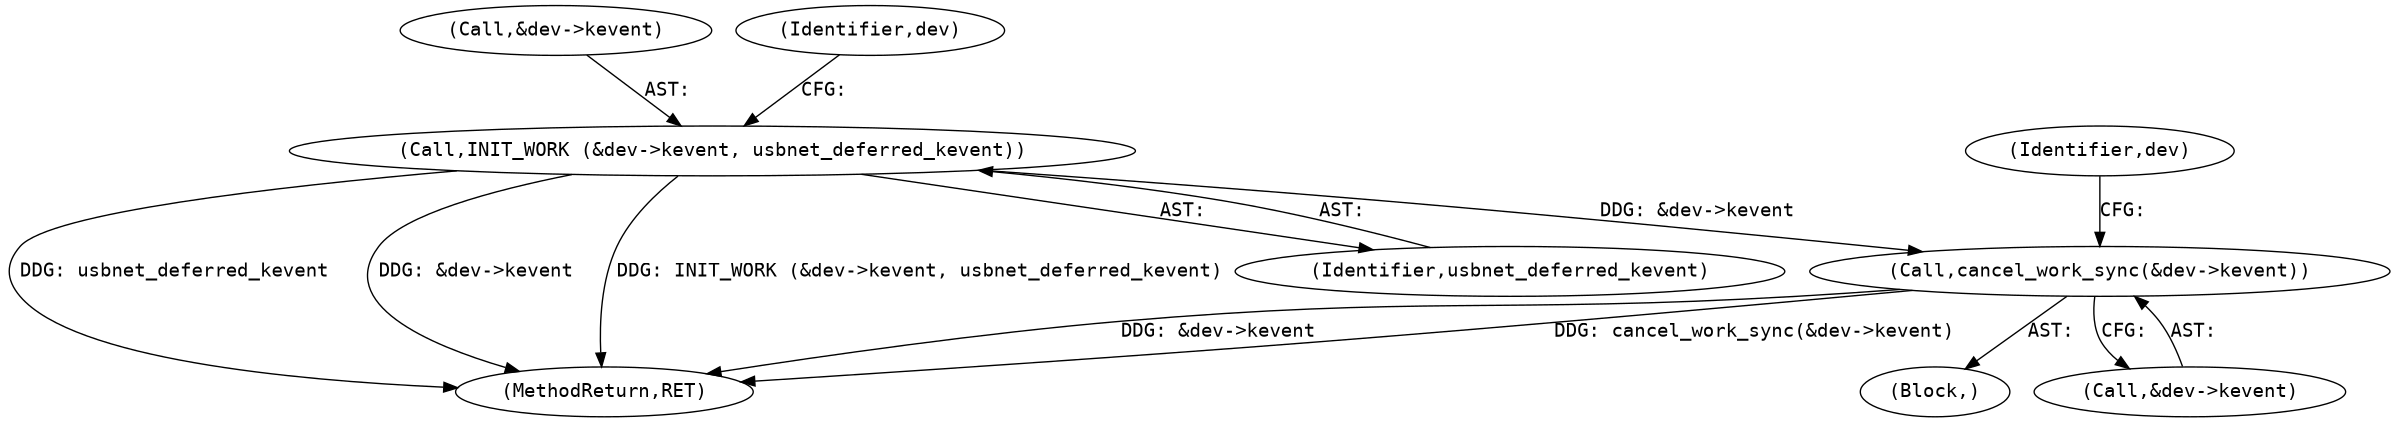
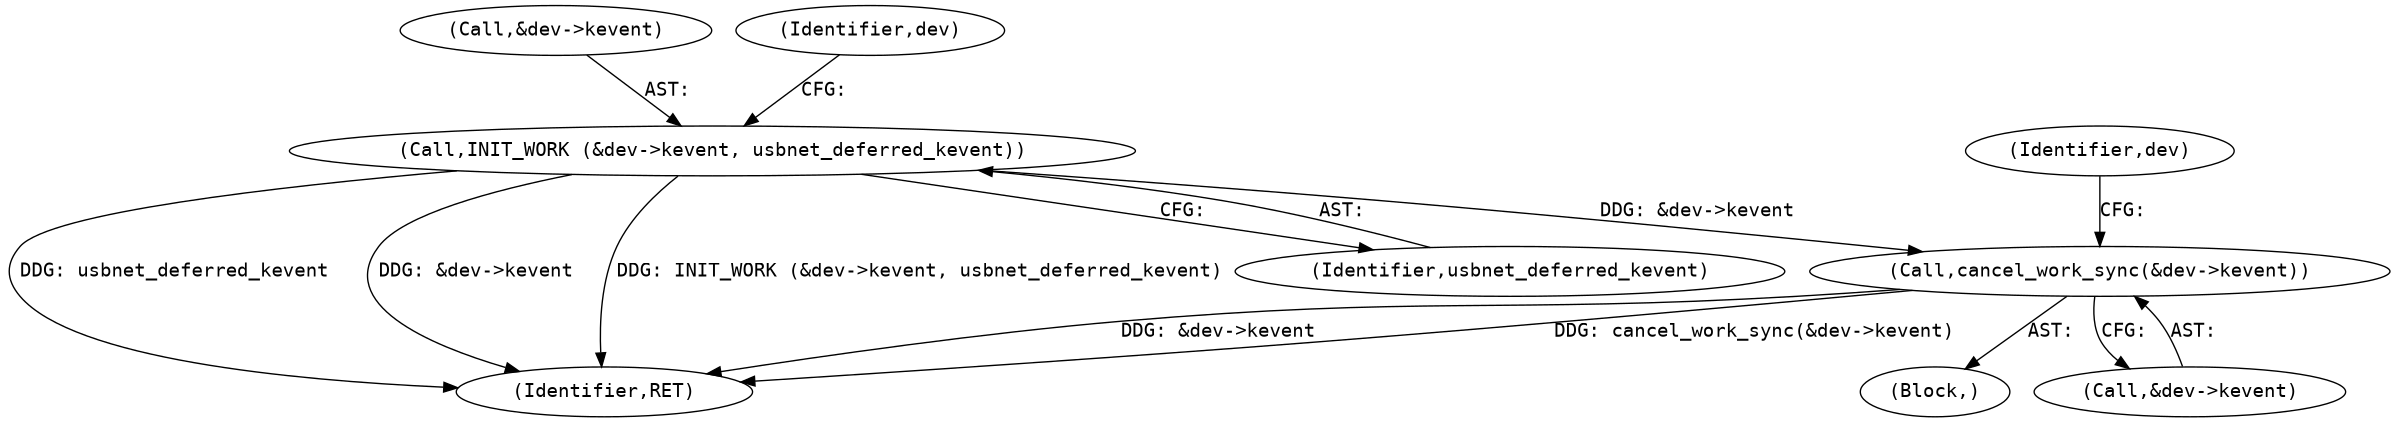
(1189, 211) -> (1189, 211)
(604, 392) -> (604, 392)
